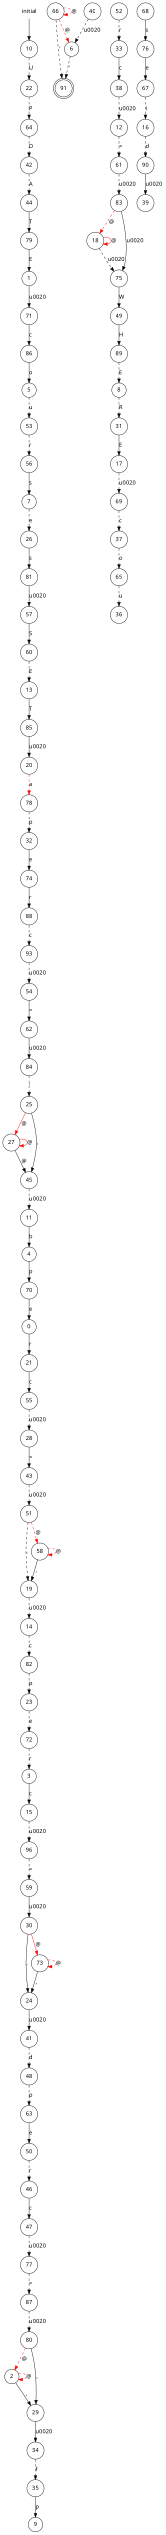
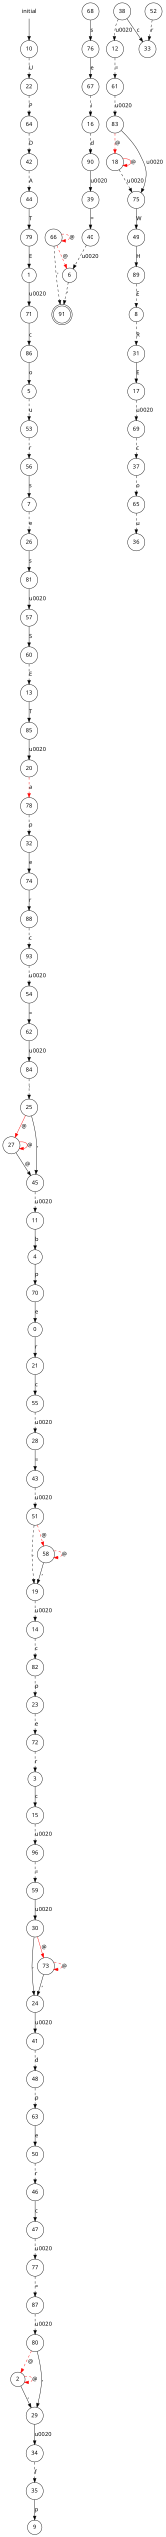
(119, 67) -> (134, 29)
none -> (90, 217)
